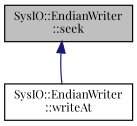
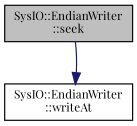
(61, 69) -> (76, 57)
